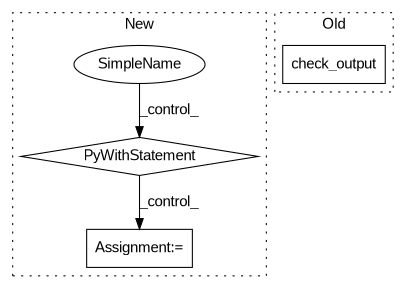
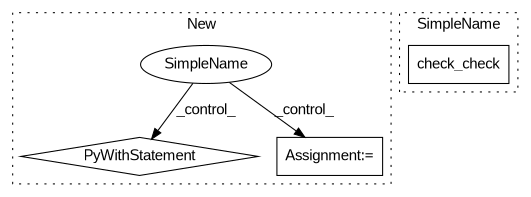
(334, 25) -> (459, 25)
(334, 64) -> (459, 64)
(140, 197) -> (263, 107)
